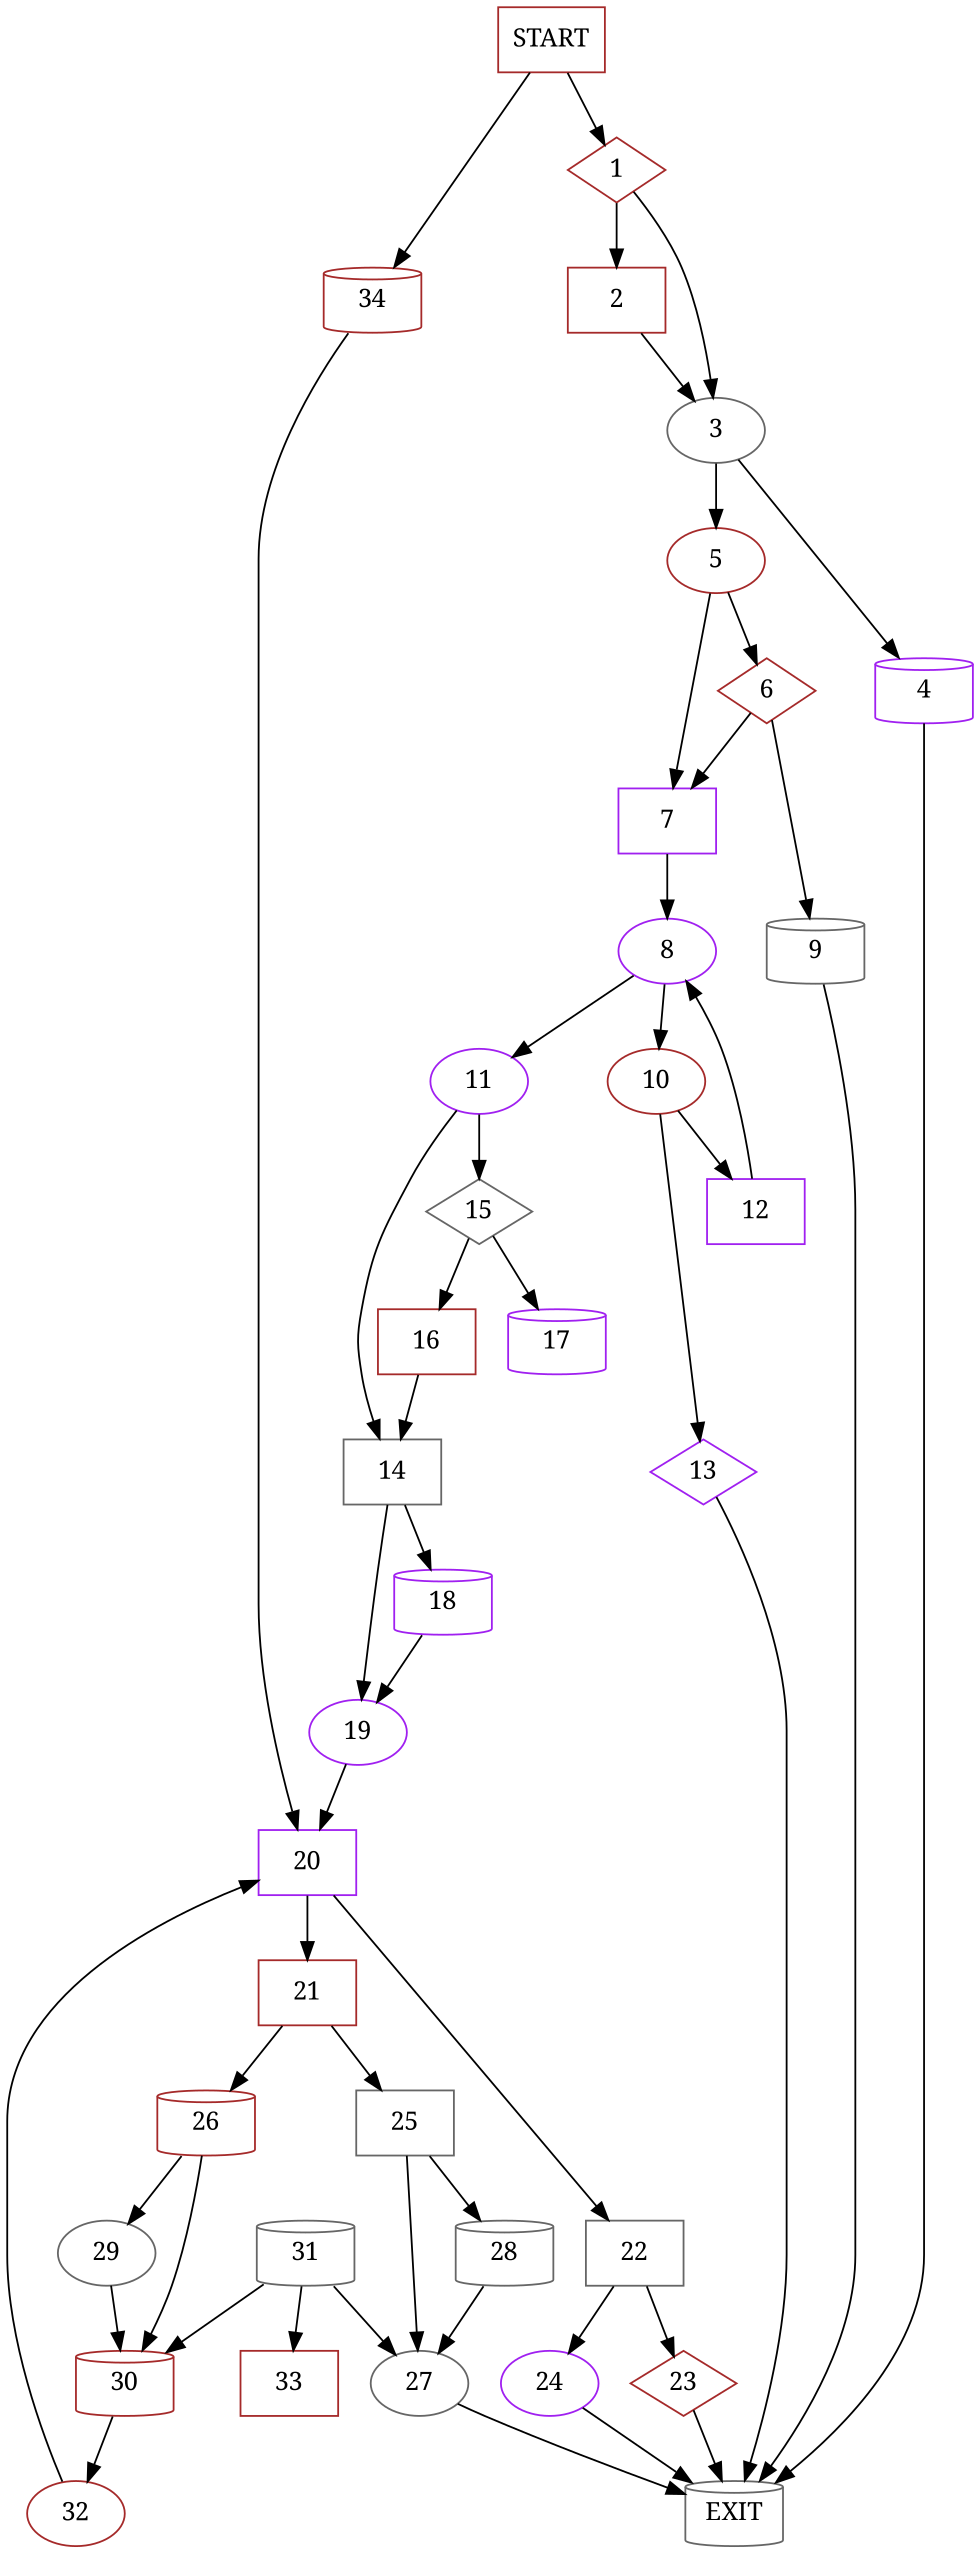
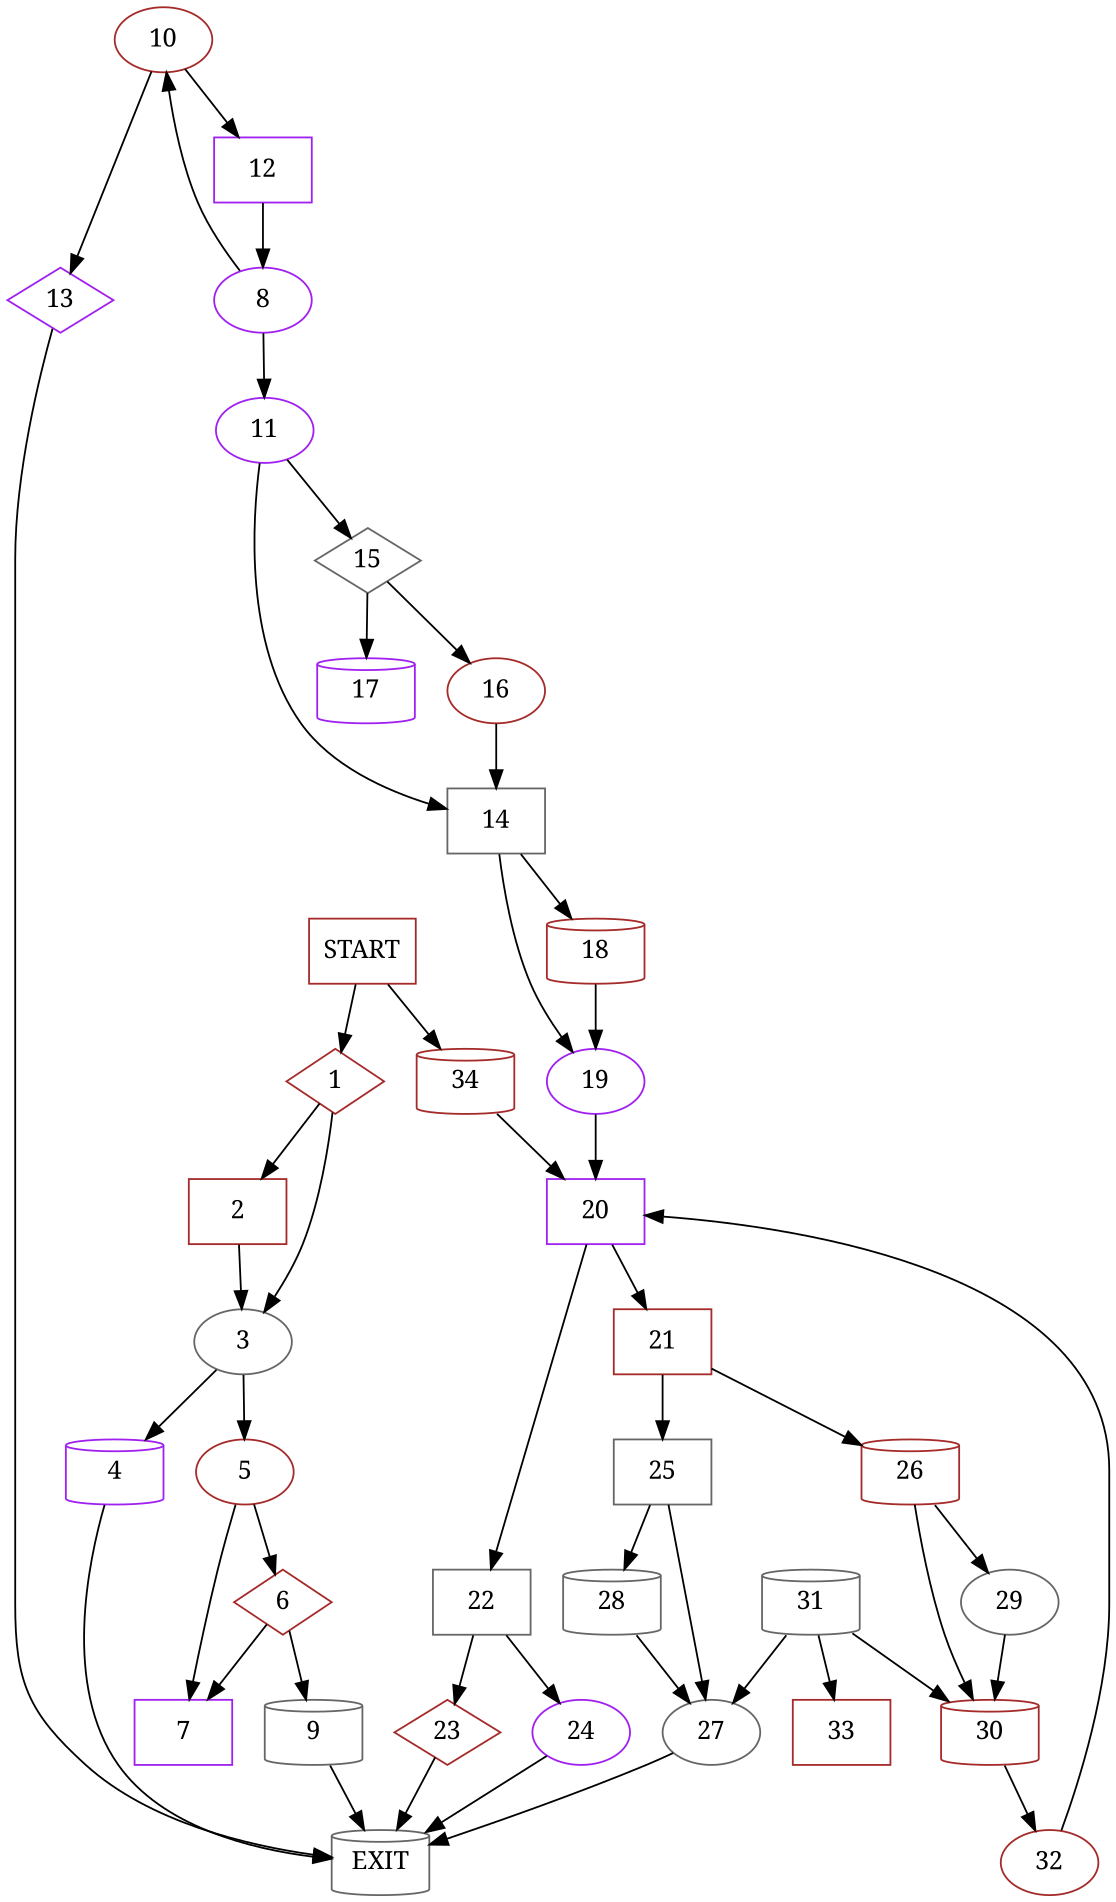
(667, 877) -> none
(427, 1342) -> (496, 691)
(443, 1602) -> (596, 951)
